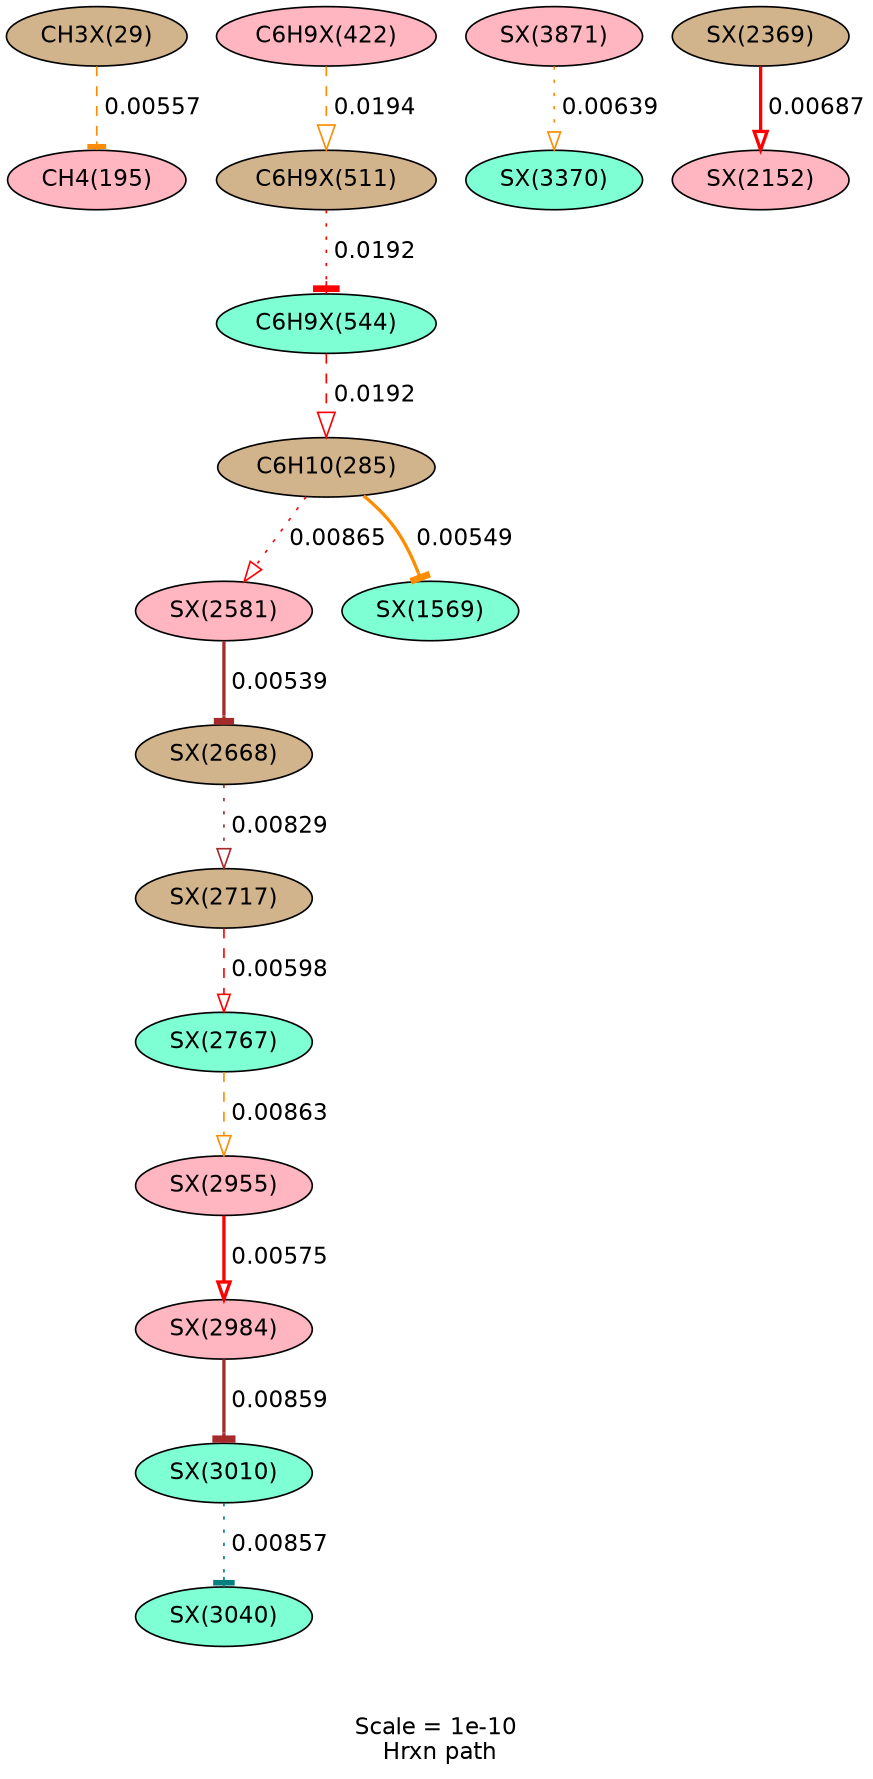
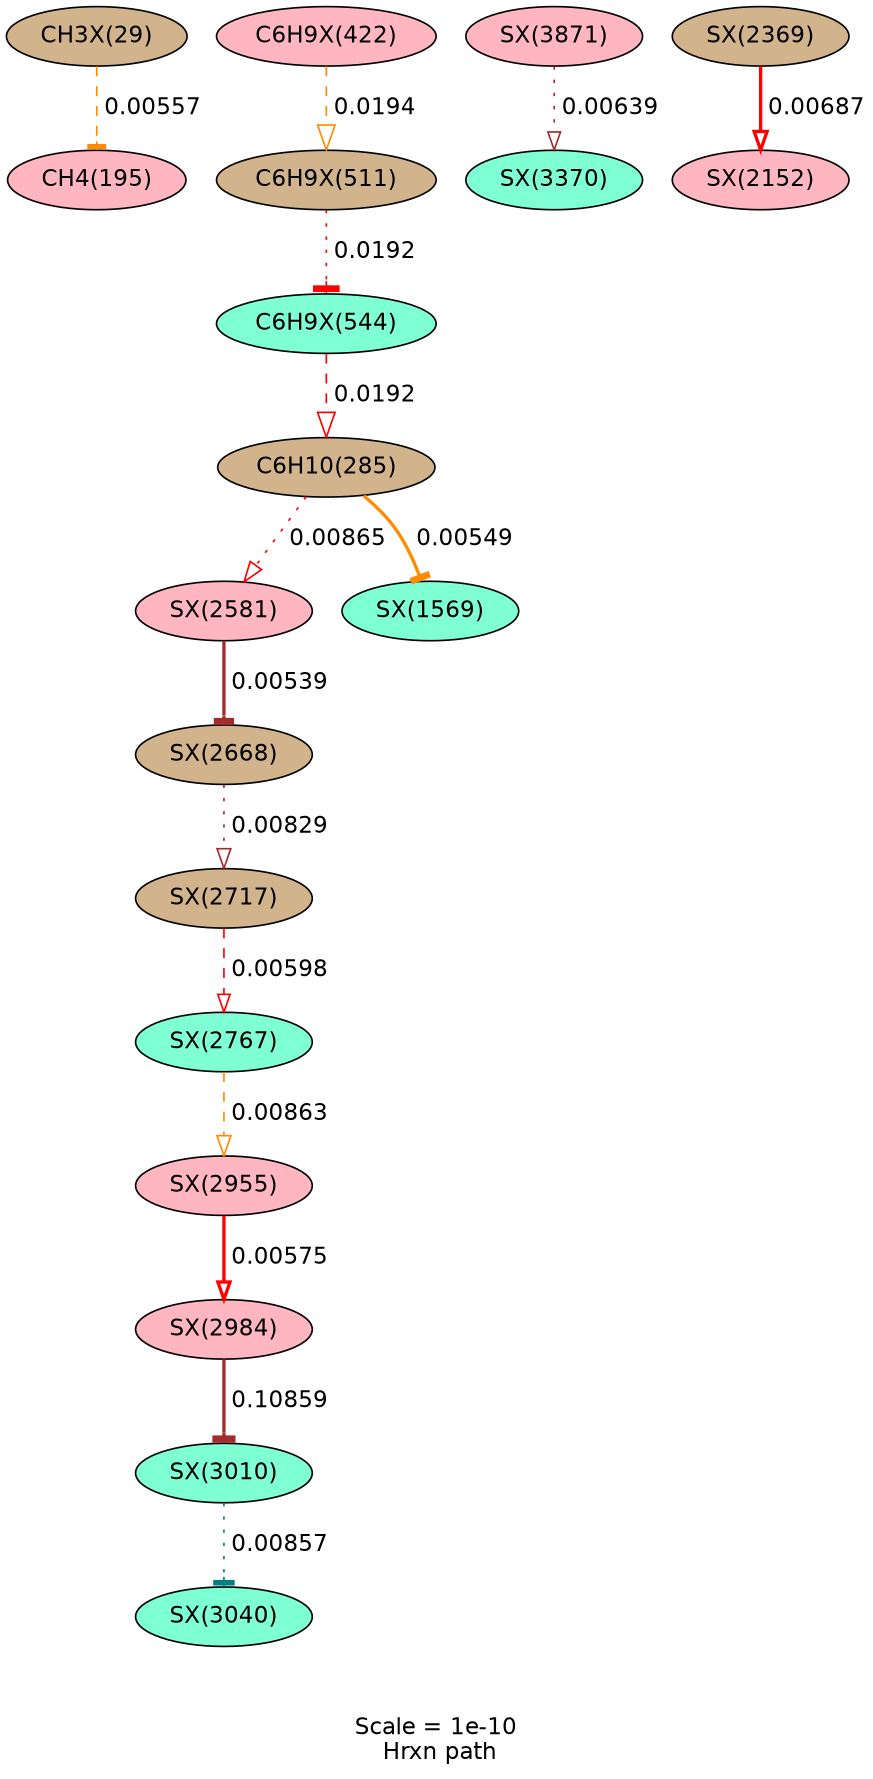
(554, 99) -> (554, 99)
(277, 1401) -> (277, 1401)
